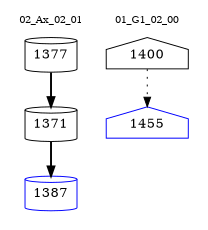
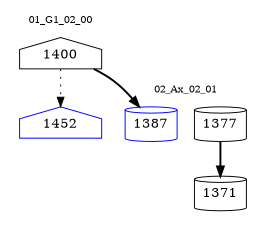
(147, 124) -> (61, 124)
(51, 154) -> (123, 89)
